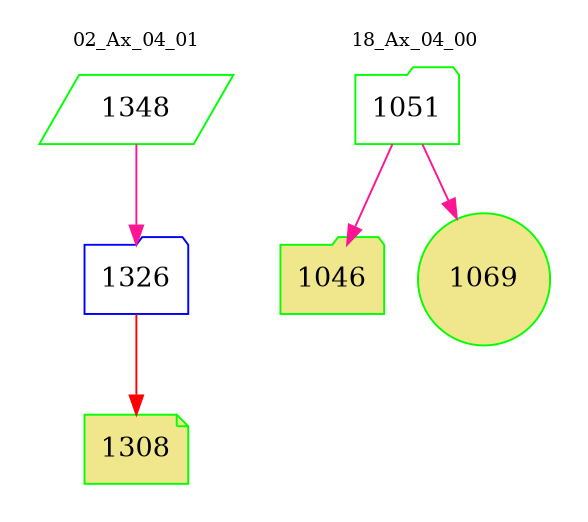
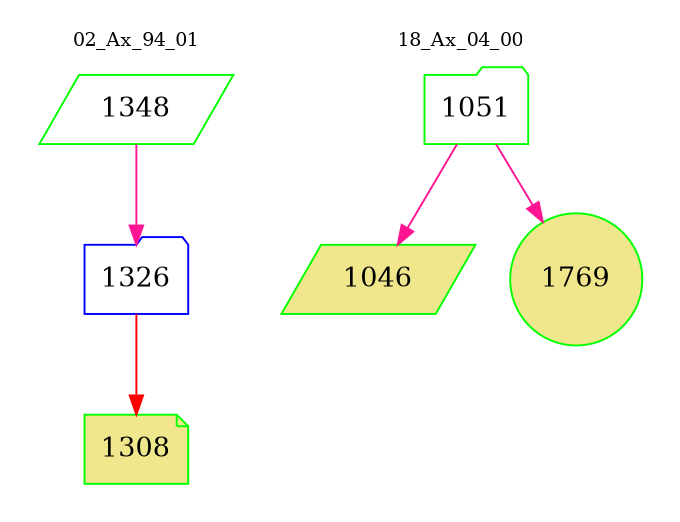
(136, 41) -> (136, 41)
(332, 279) -> (378, 279)
(484, 279) -> (576, 279)
